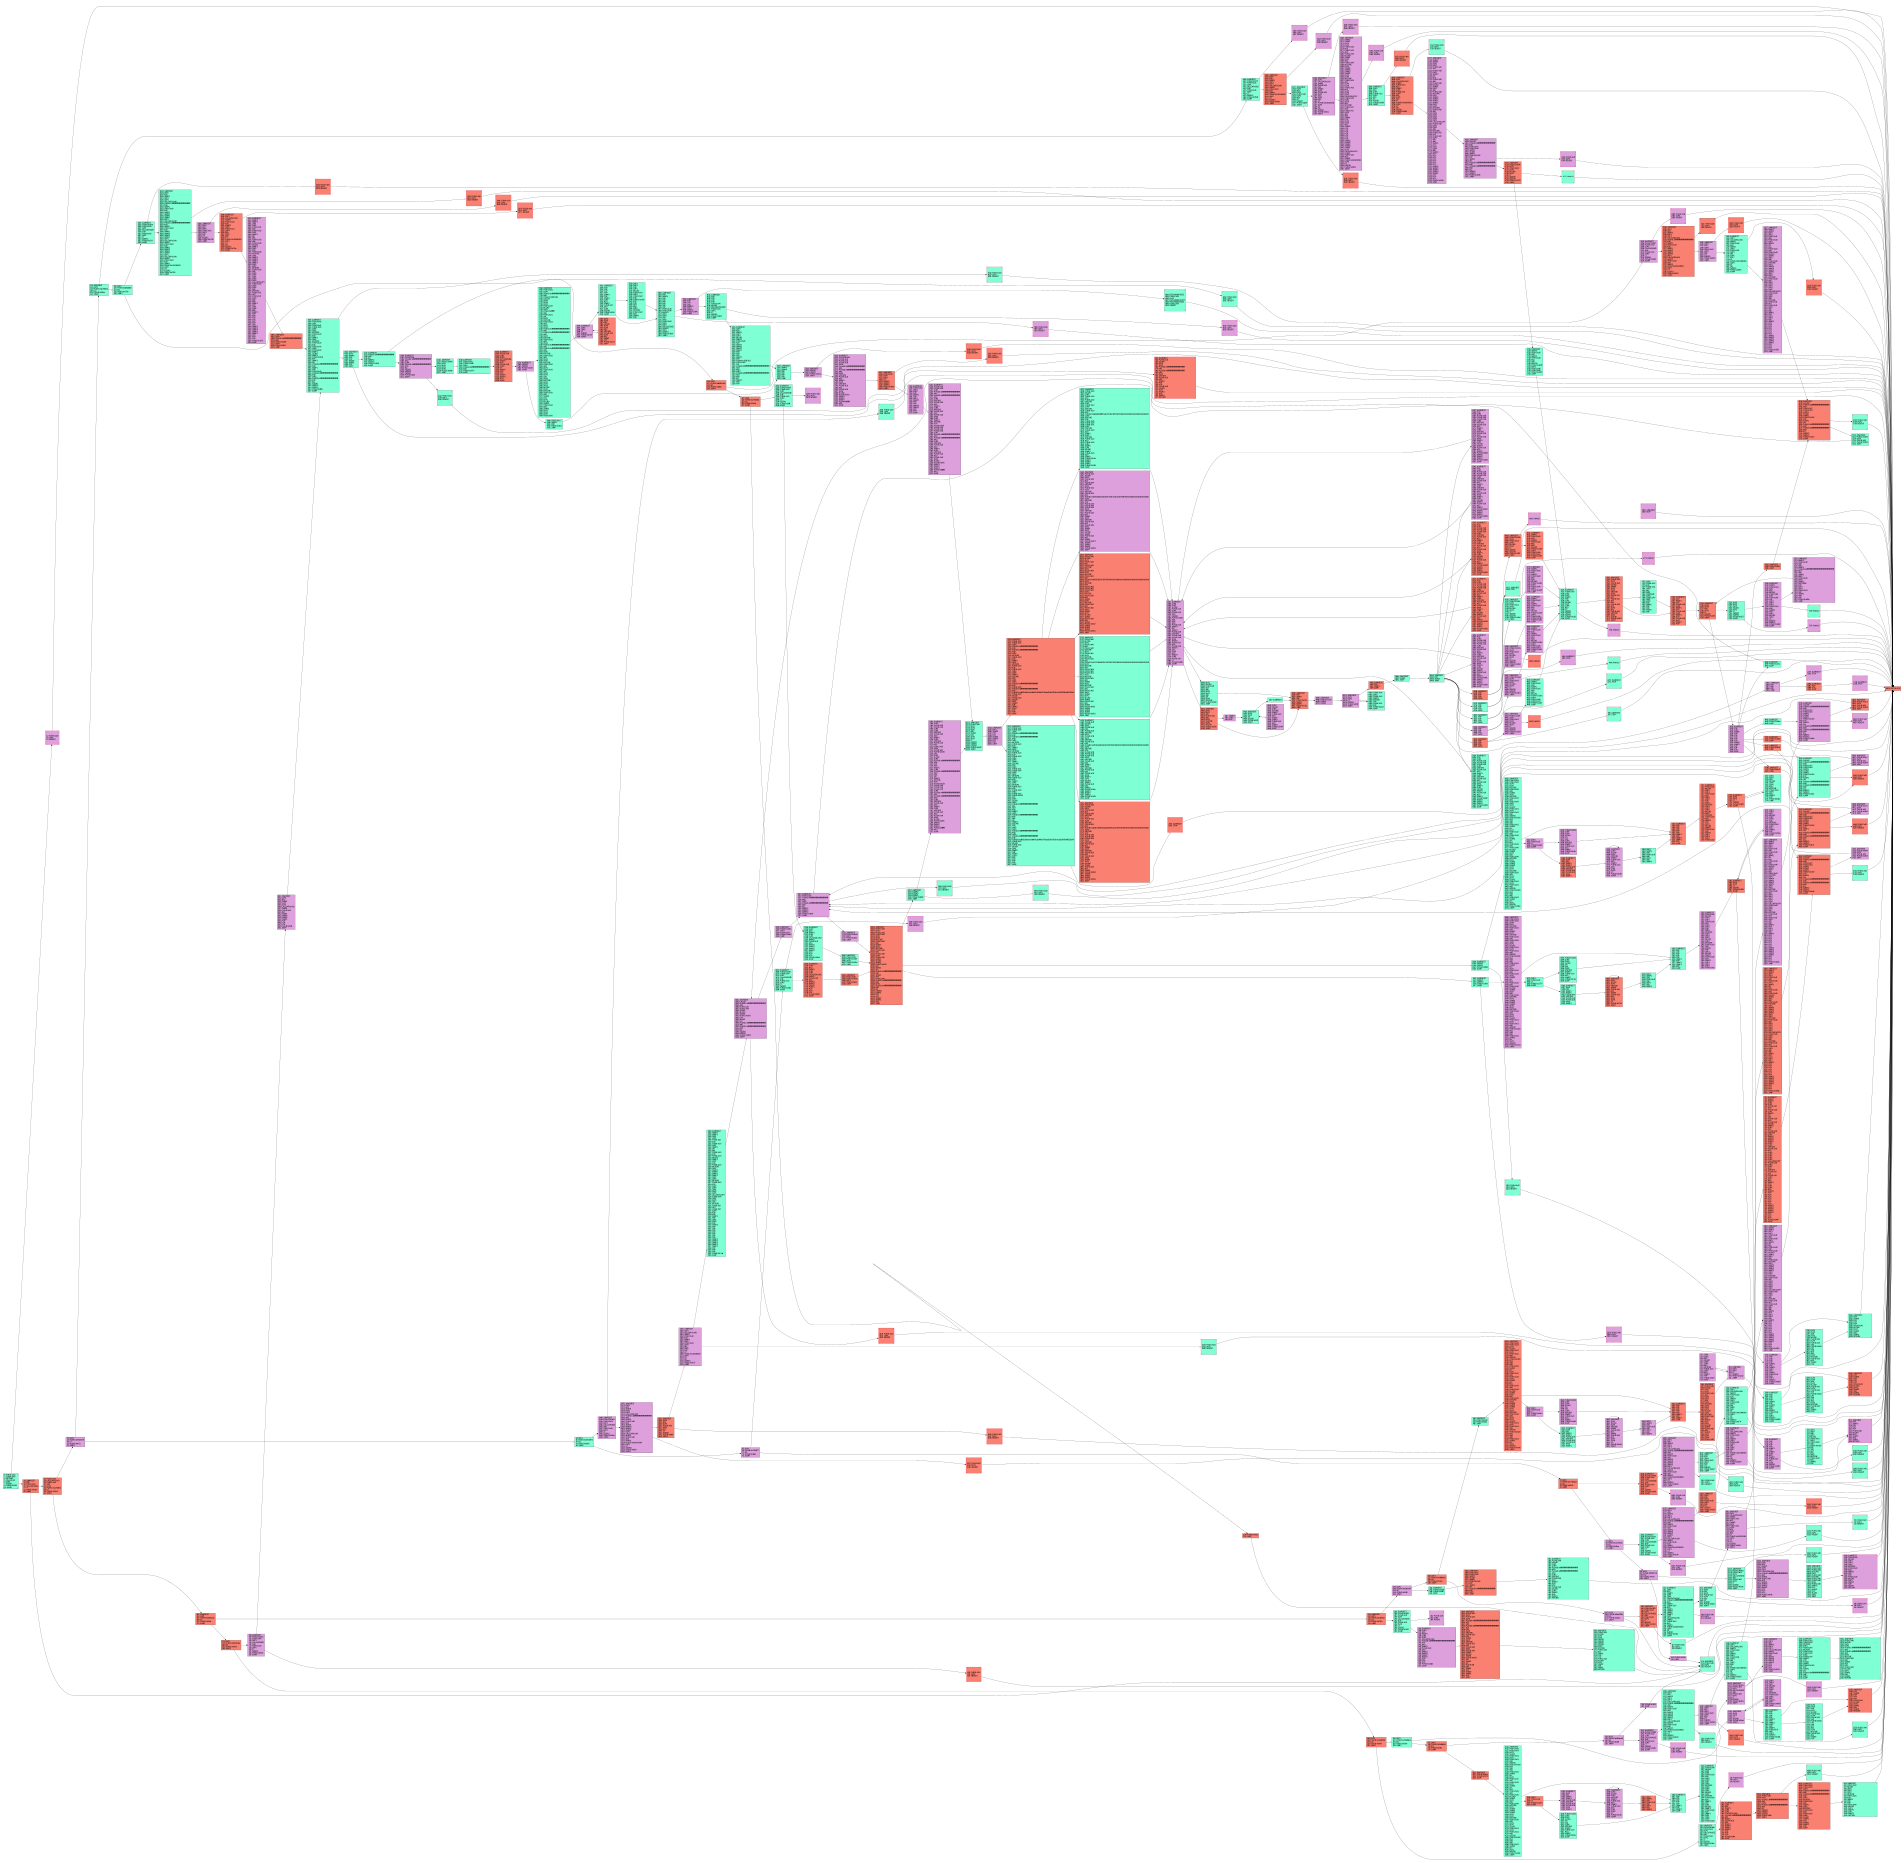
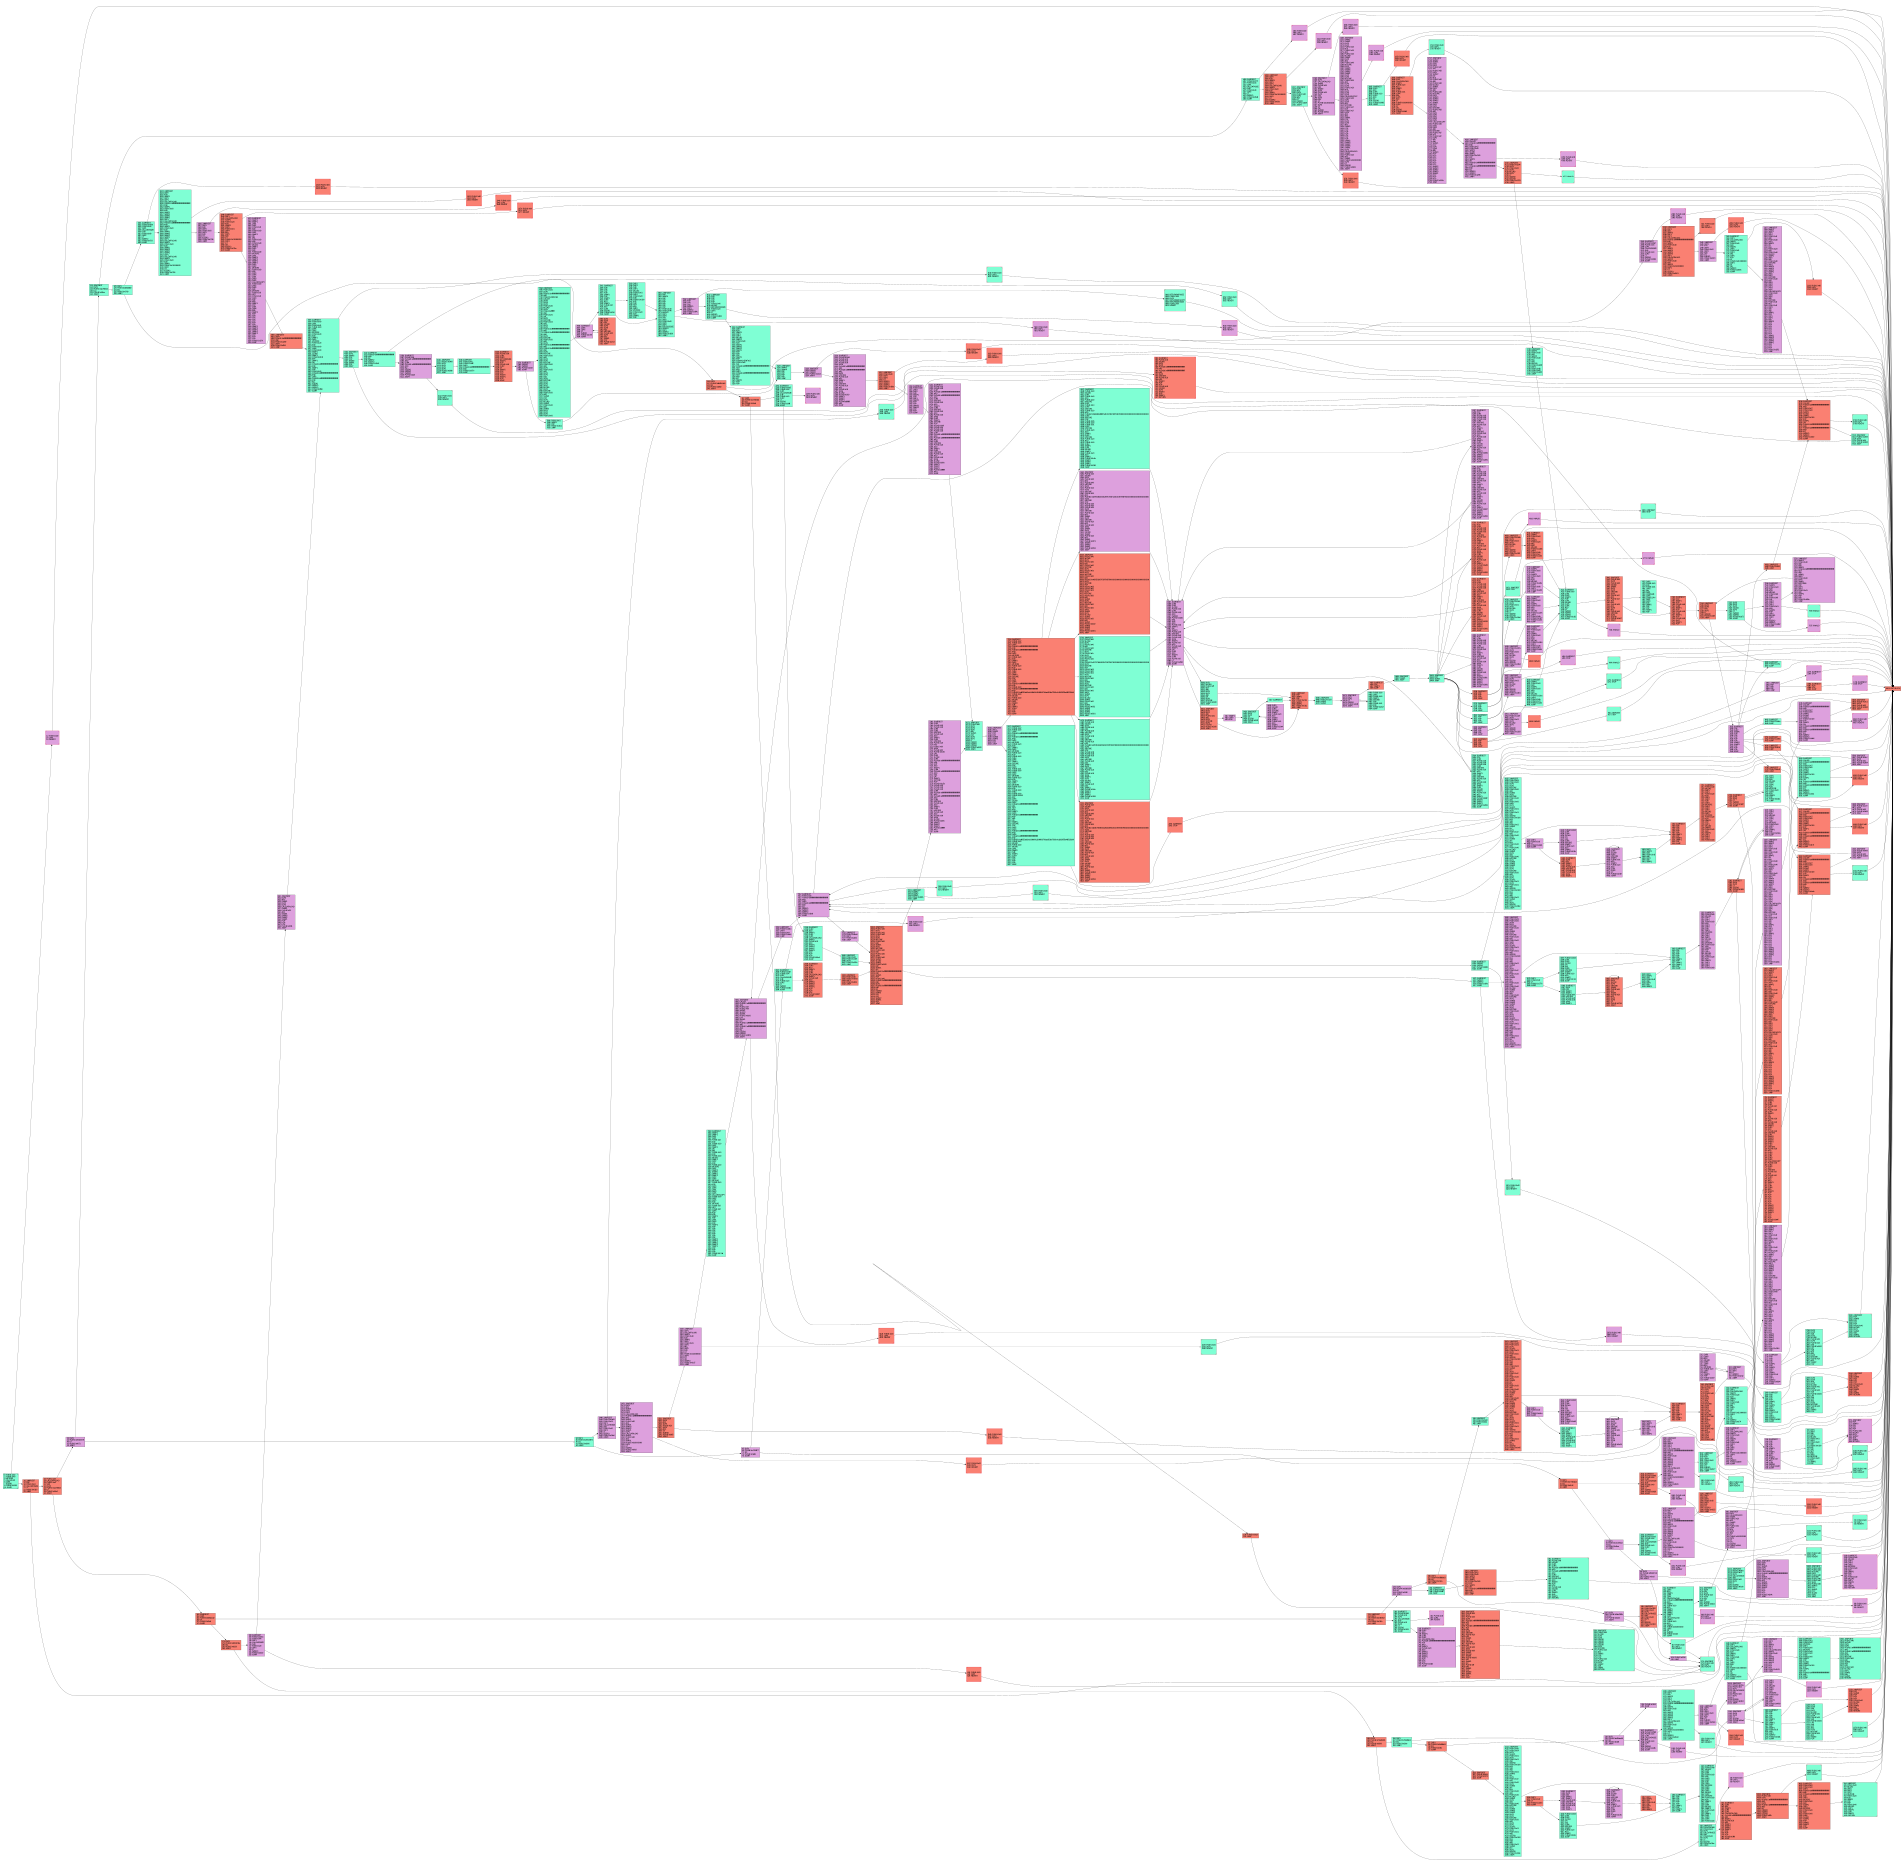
(1648, 511) -> (1648, 511)
(1503, 650) -> (1503, 545)
(1324, 701) -> (1324, 701)
(1672, 1683) -> (1692, 1654)
